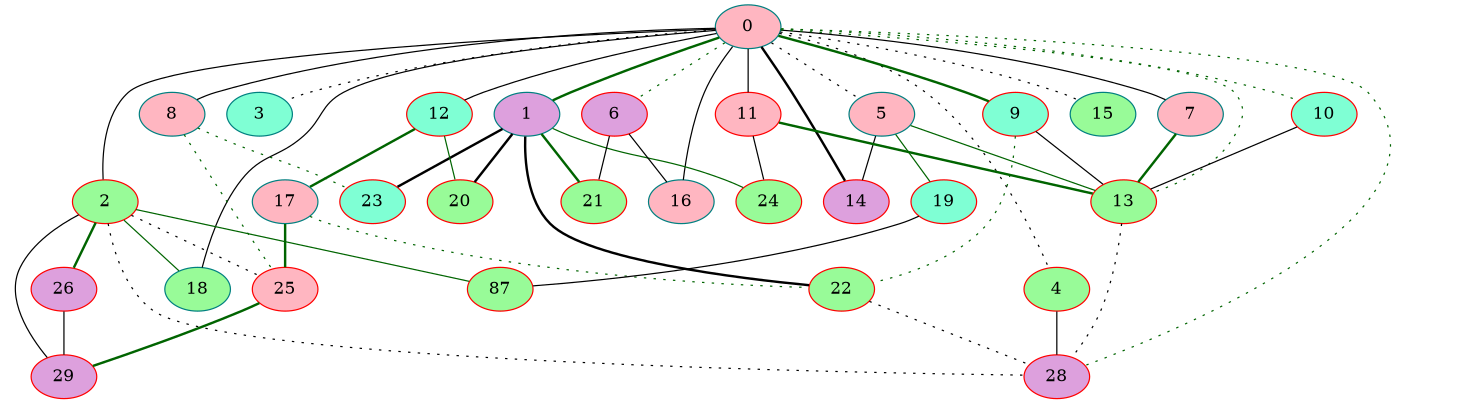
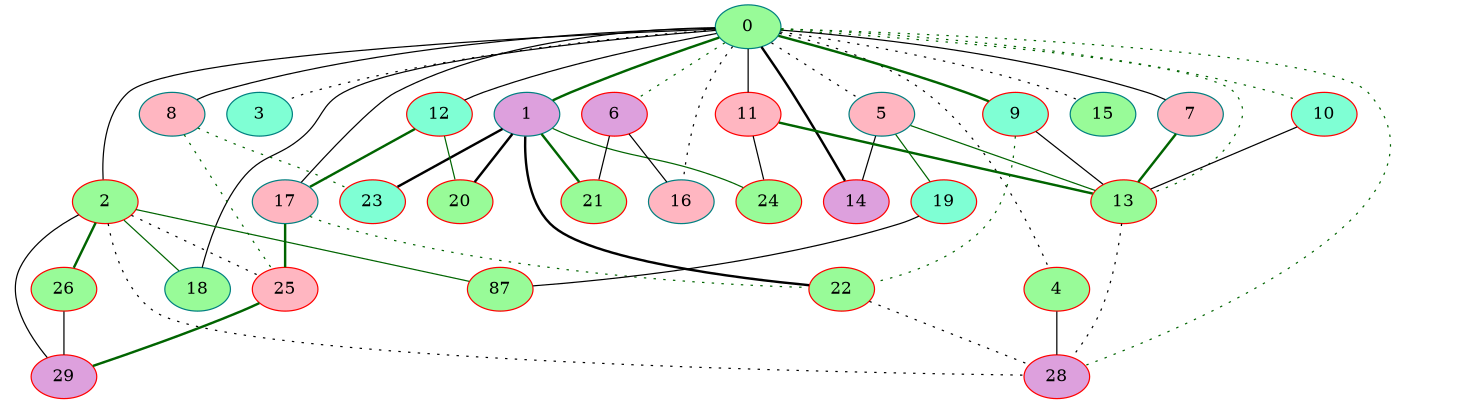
(748, 27) -> (748, 27)
none -> (444, 71)
(698, 109) -> (698, 109)
(64, 289) -> (64, 289)
